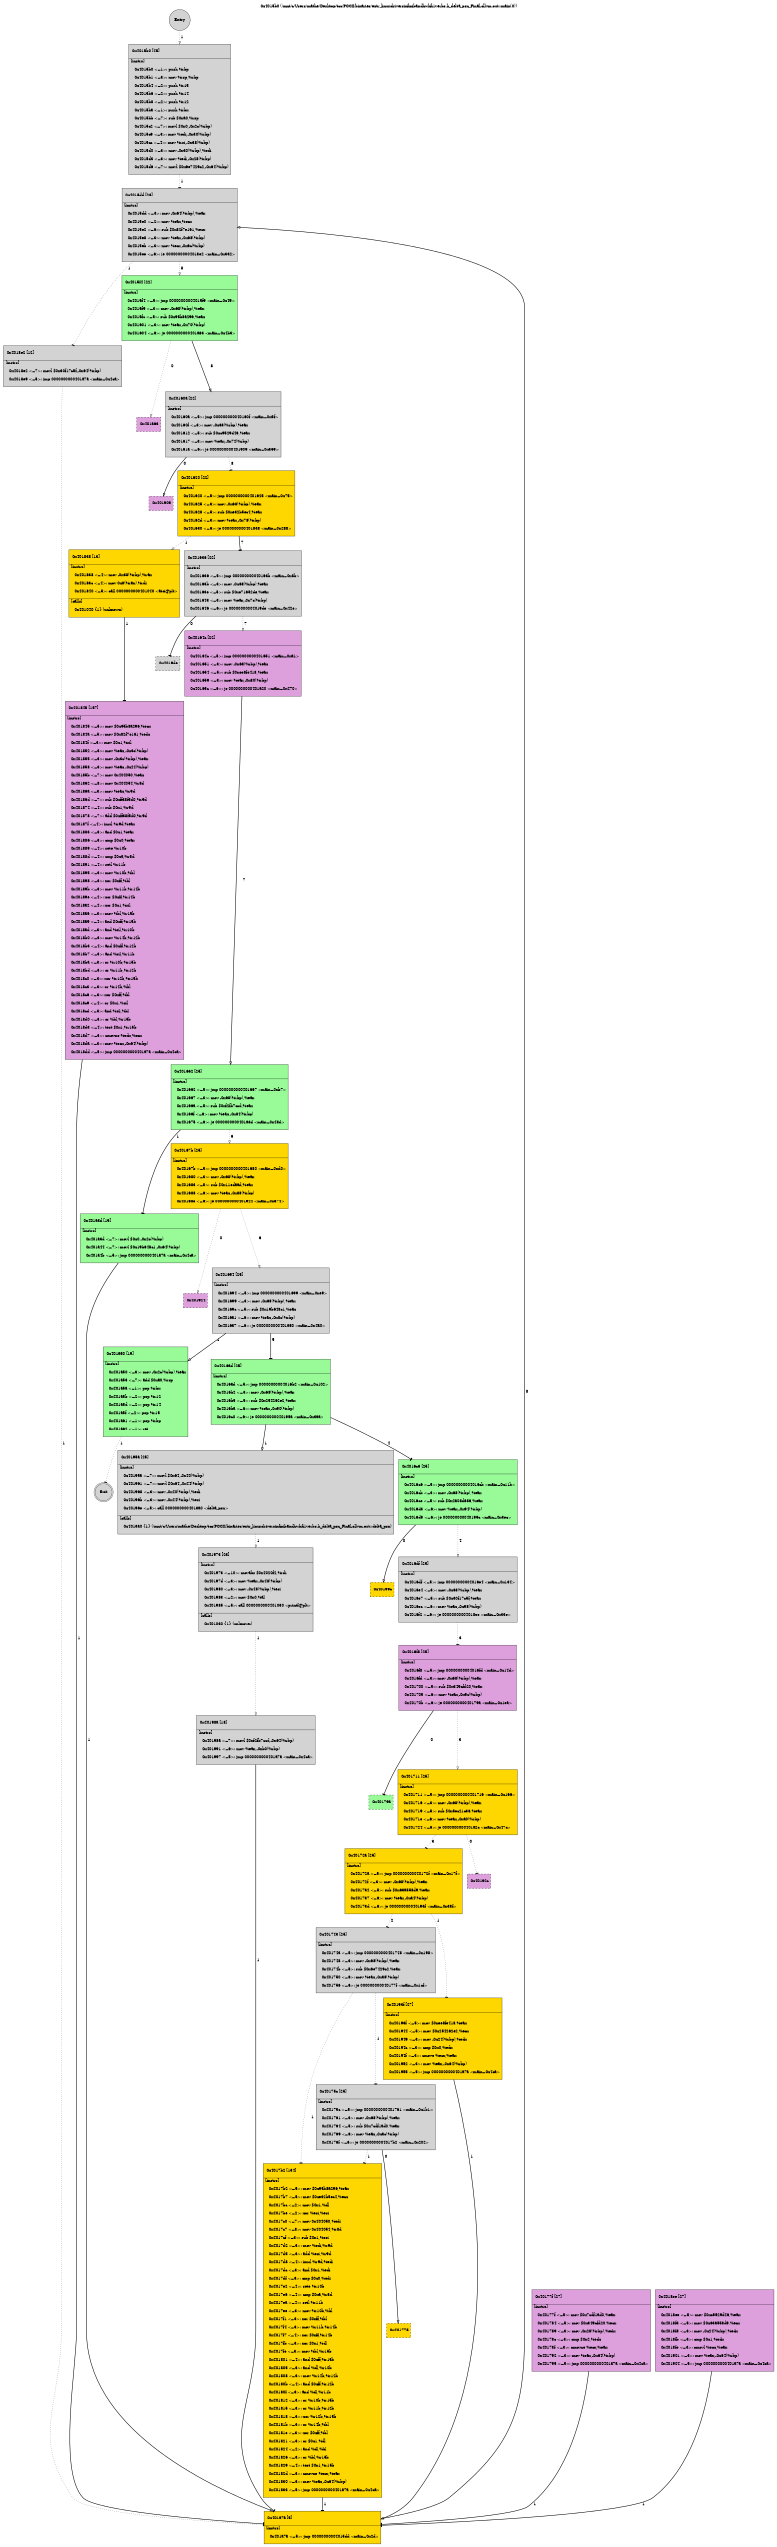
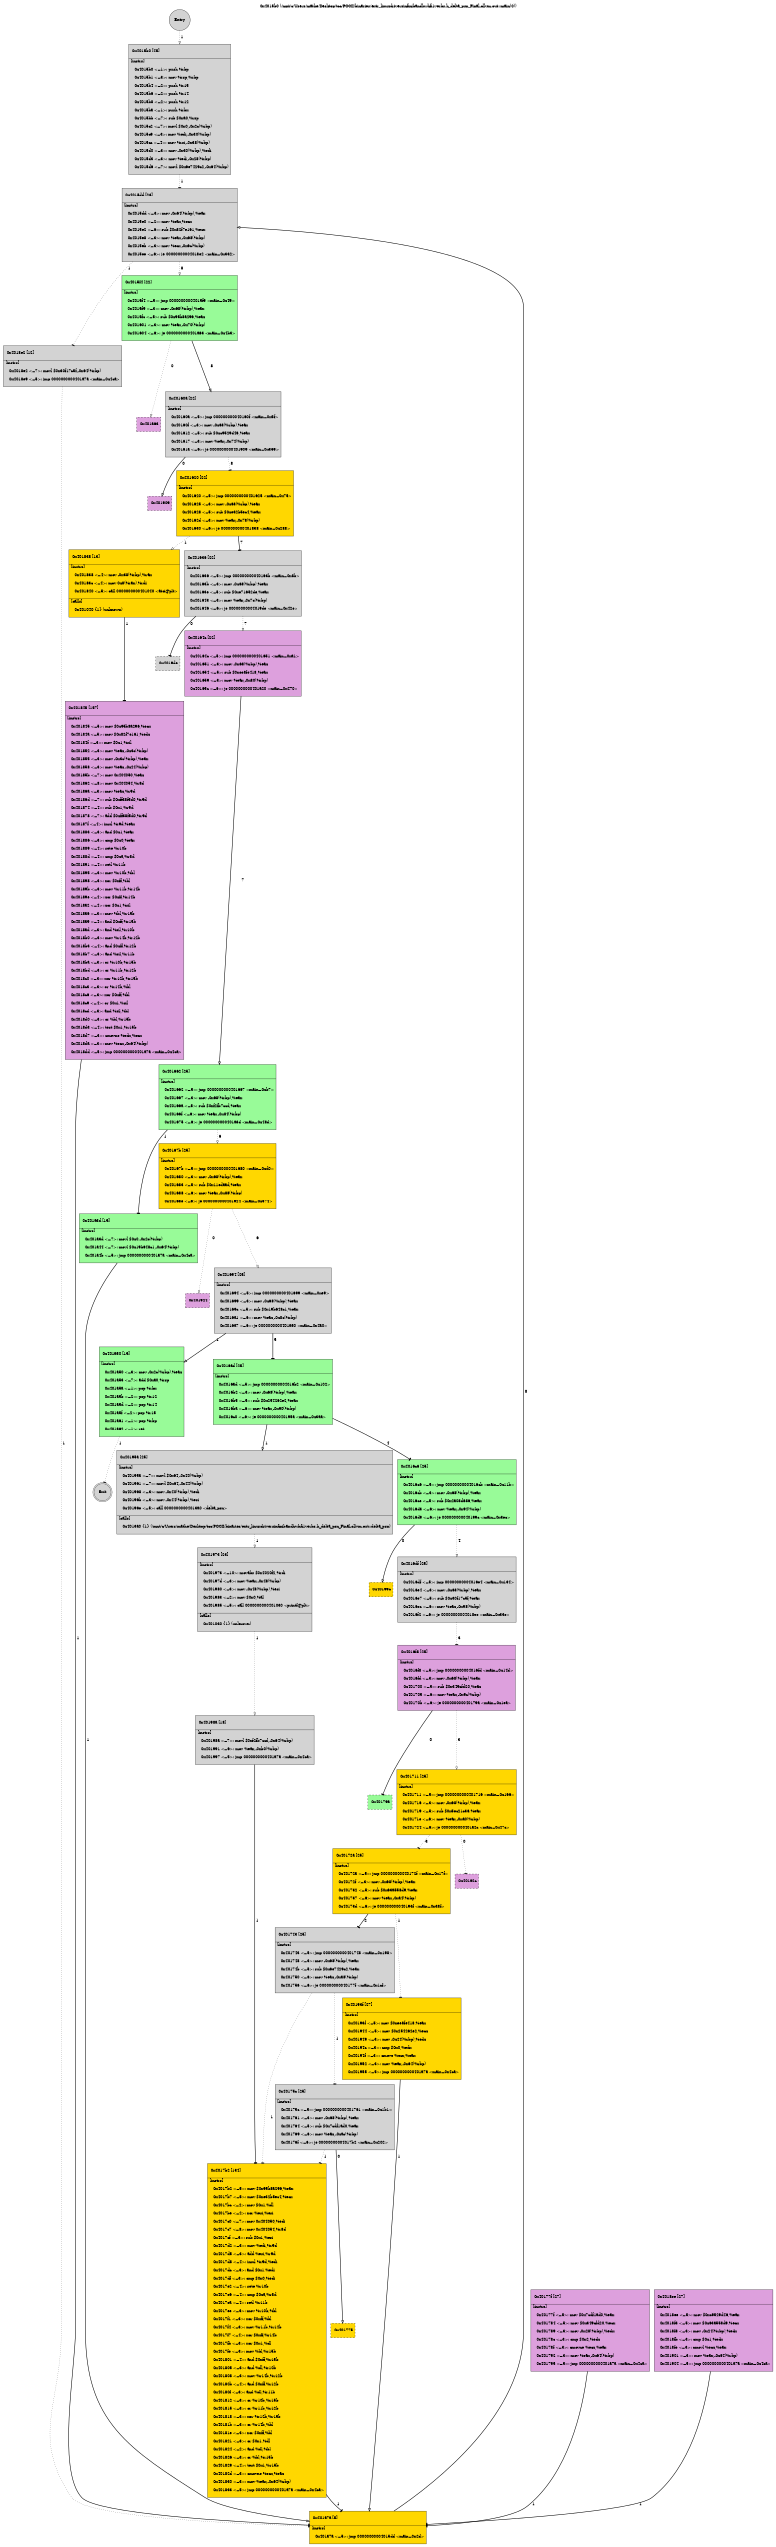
(390, 1920) -> (364, 1920)
(256, 2143) -> (255, 1963)
